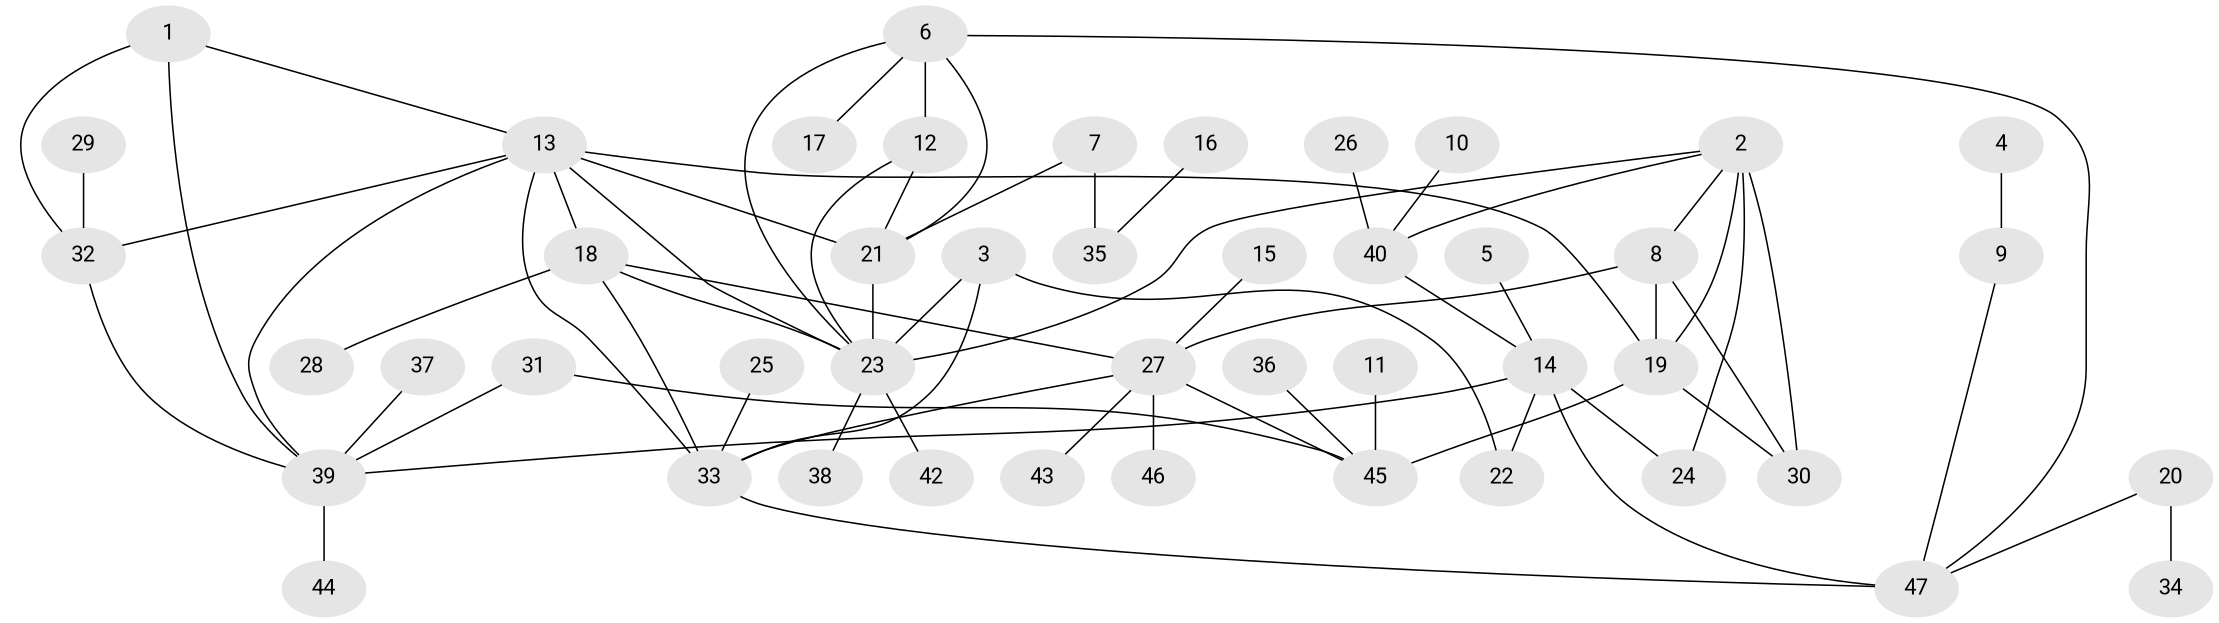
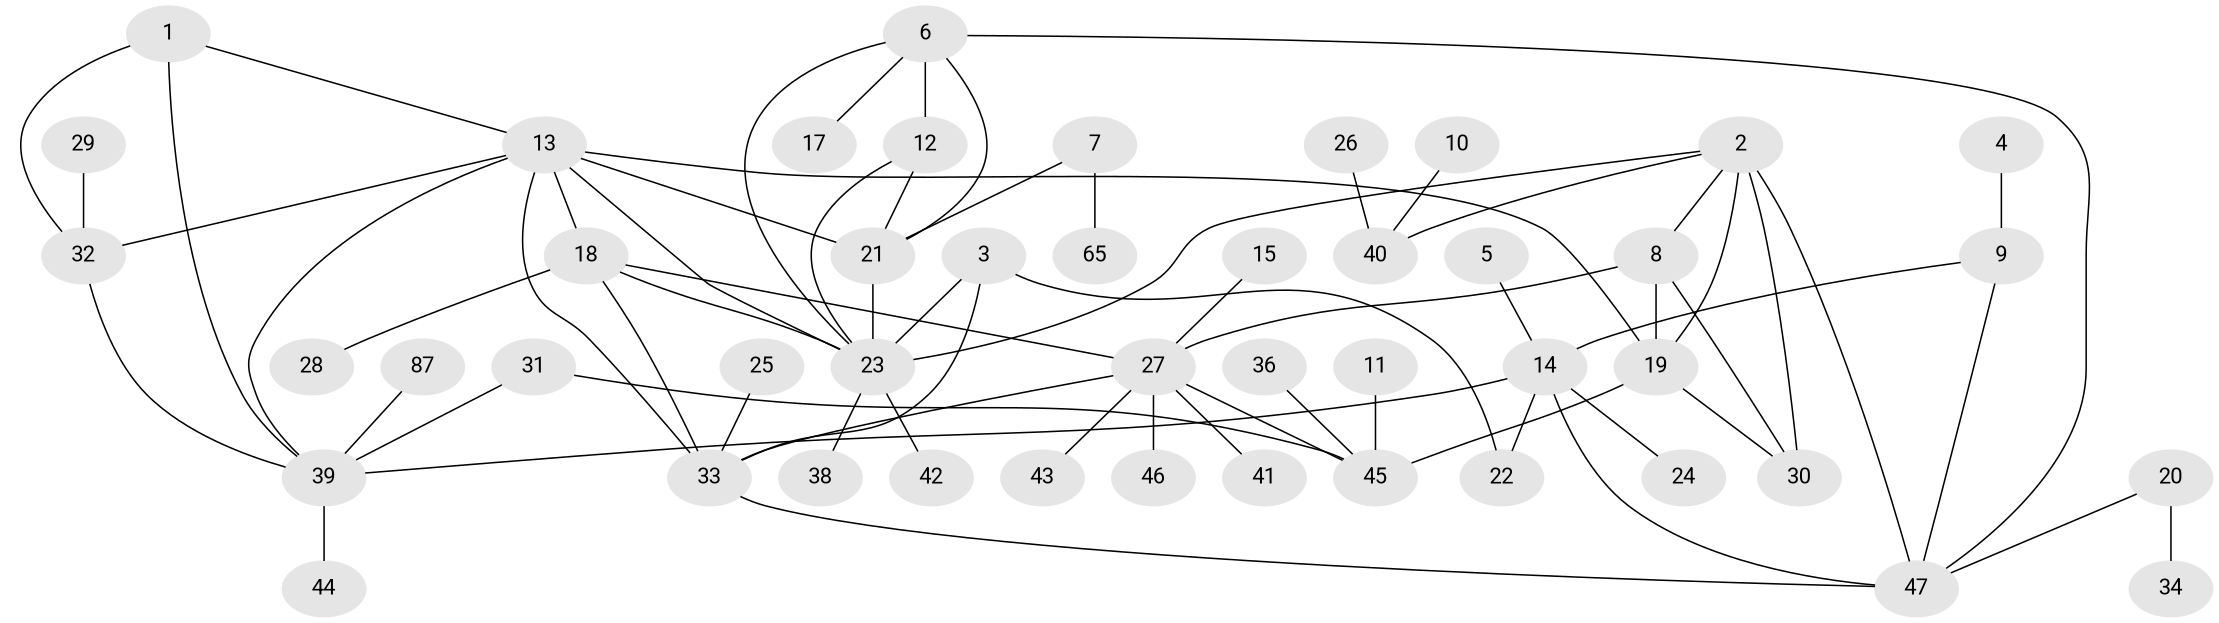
(1206, 145) -> none
(1095, 256) -> (1095, 256)
(1460, 312) -> (1766, 296)
(1736, 315) -> (1845, 361)
(423, 367) -> (423, 367)
none -> (1264, 478)
